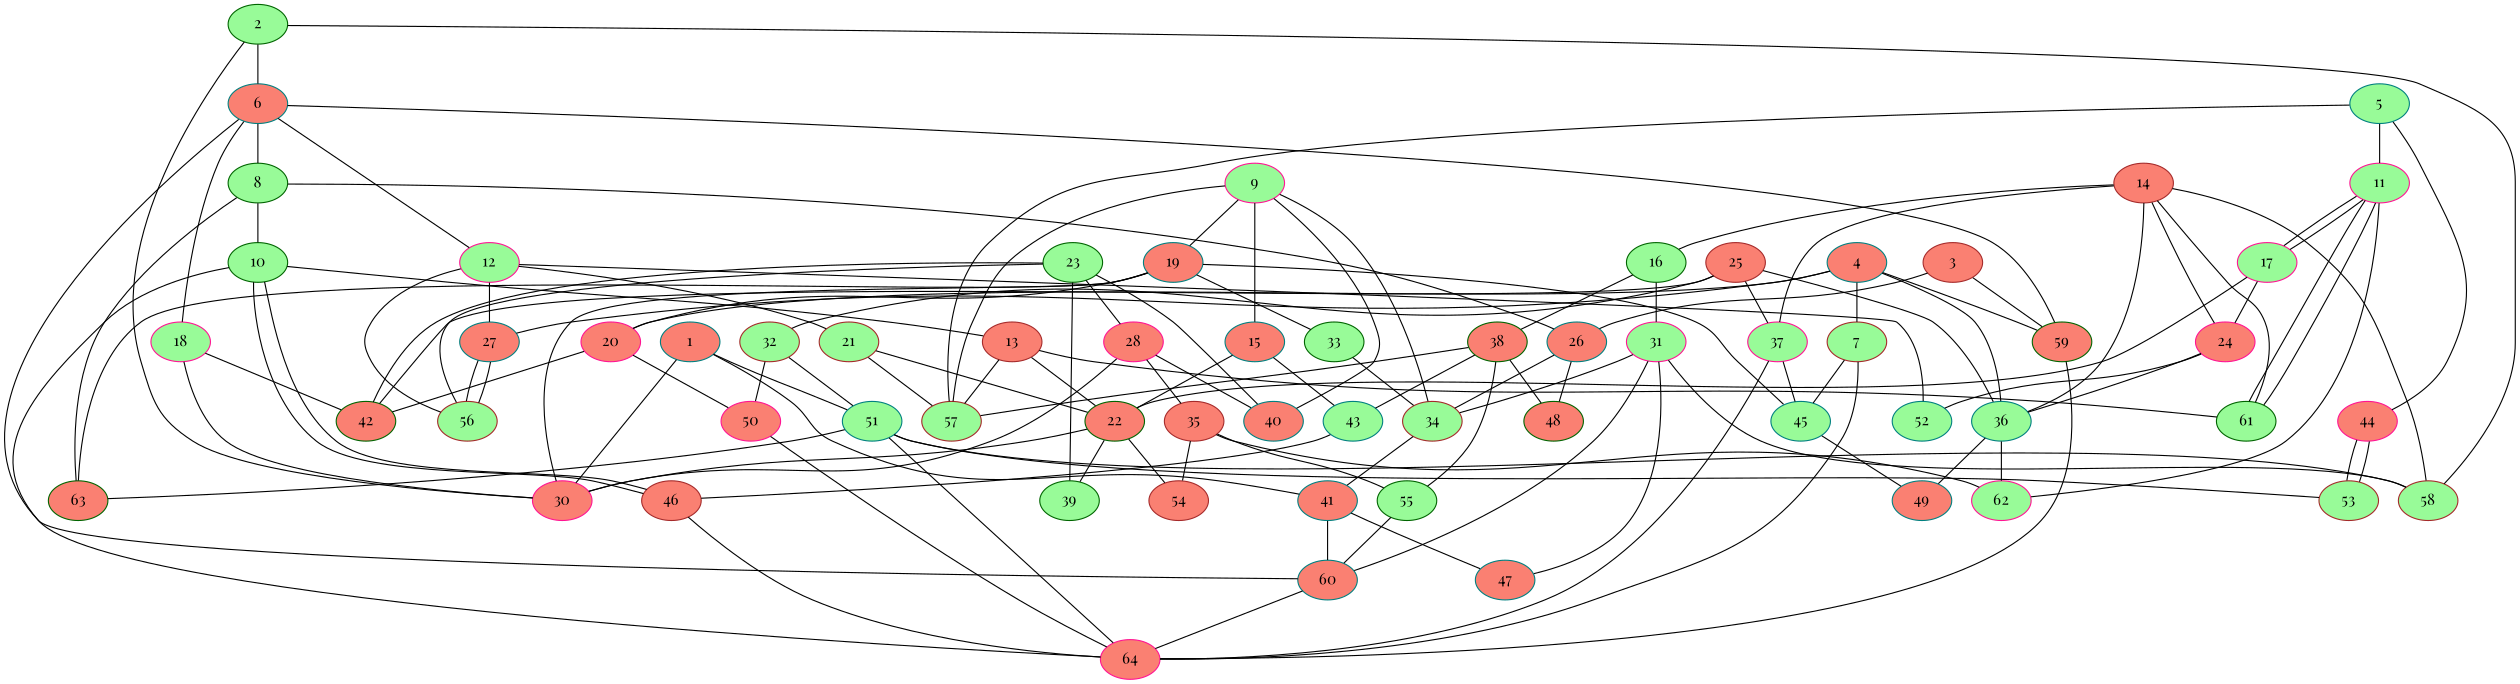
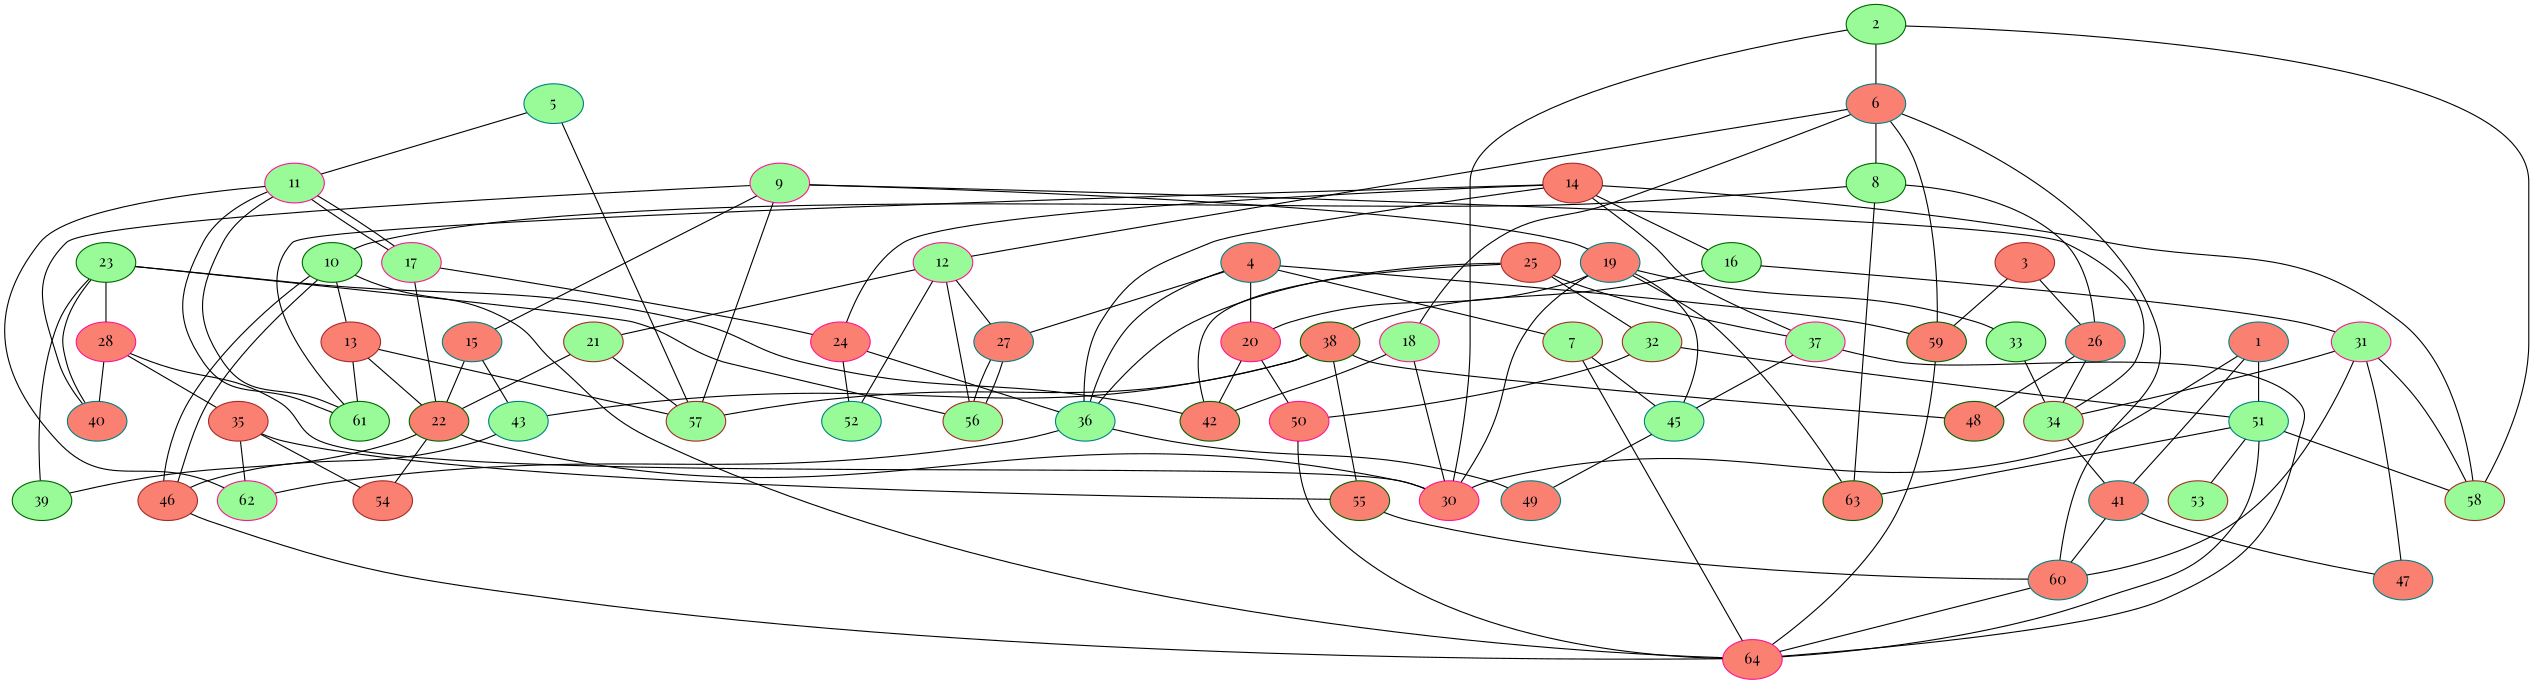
(2368, 421) -> none
(1407, 501) -> (1360, 501)
